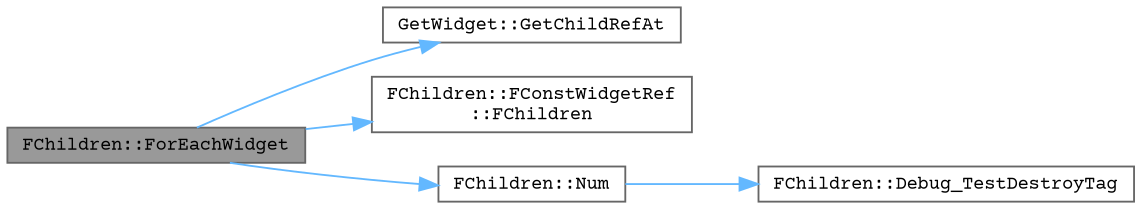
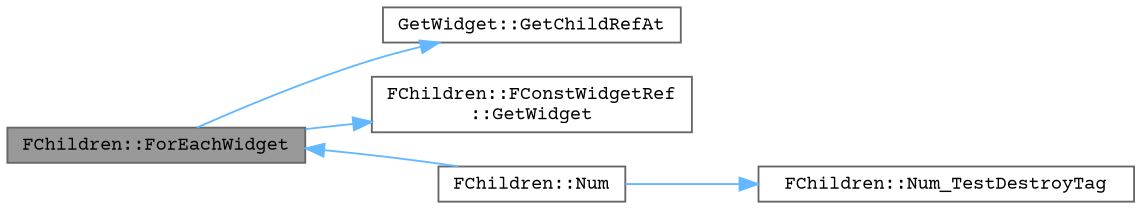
(532, 105) -> (532, 105)
(325, 175) -> (391, 157)
(946, 184) -> (946, 184)
